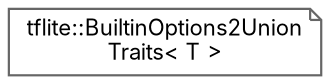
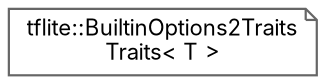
(165, 42) -> (163, 42)
